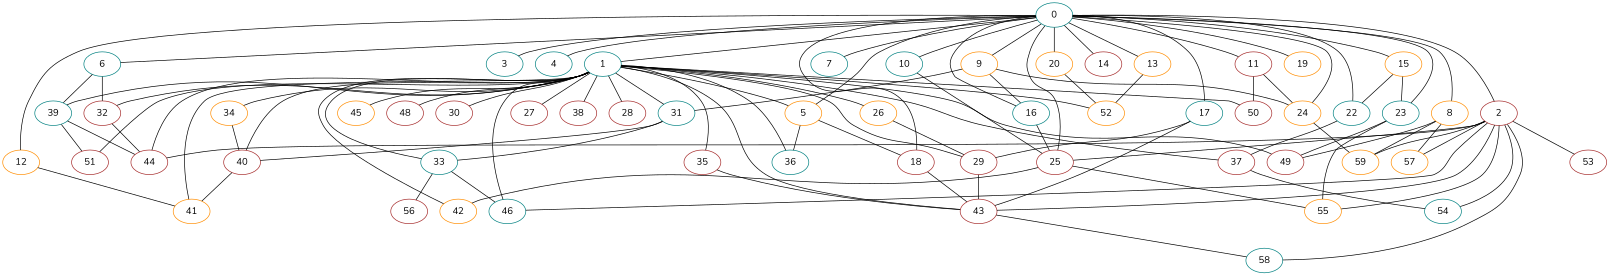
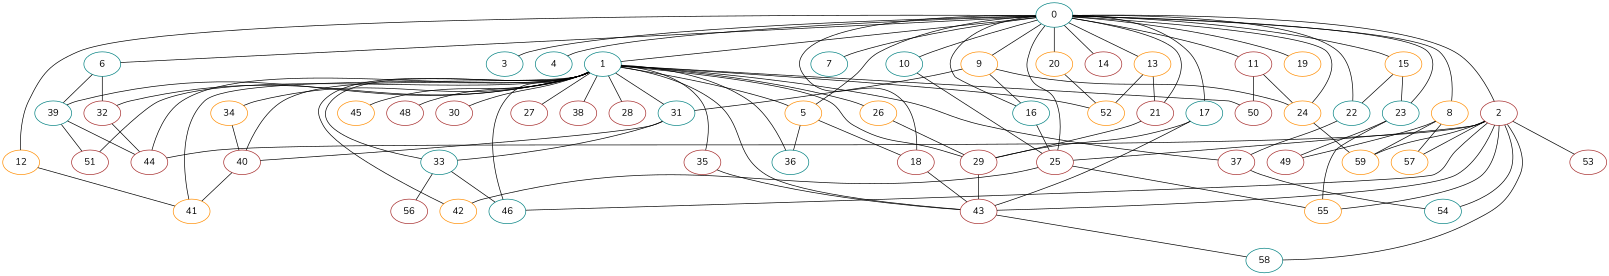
(950, 100) -> none
none -> (1155, 113)
